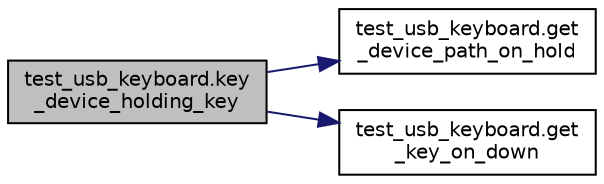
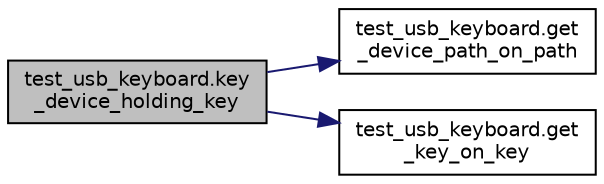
(468, 41) -> (468, 41)
(468, 142) -> (468, 142)
